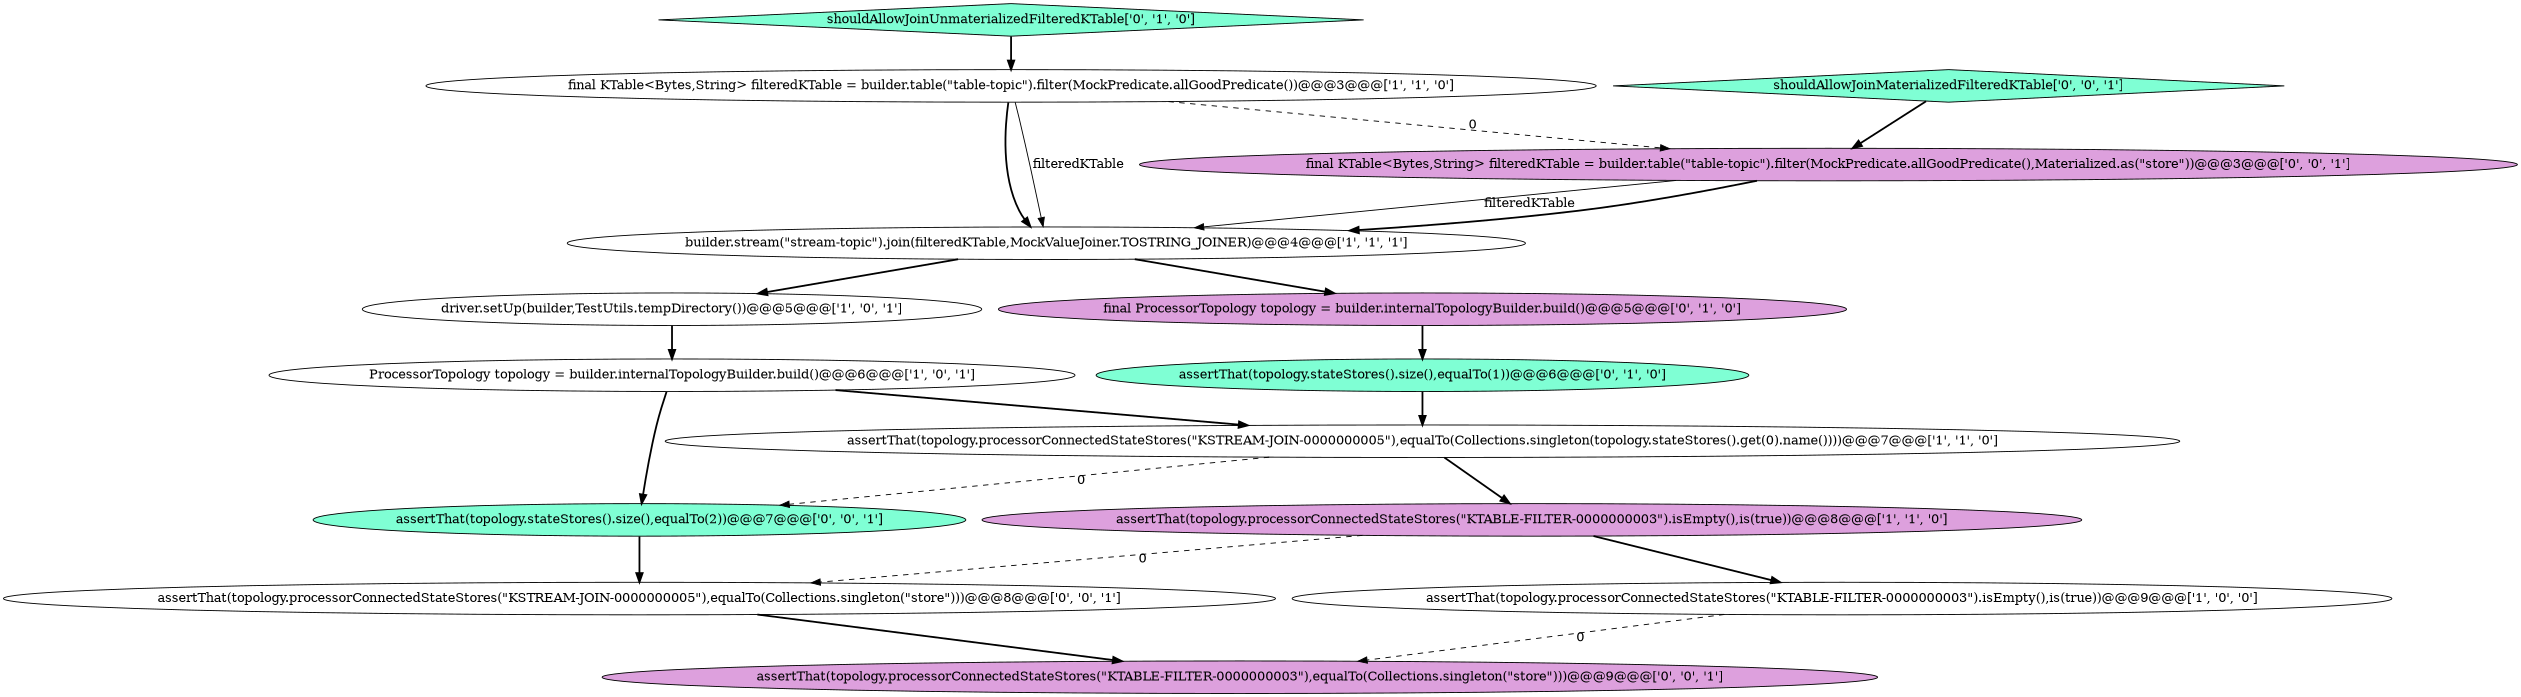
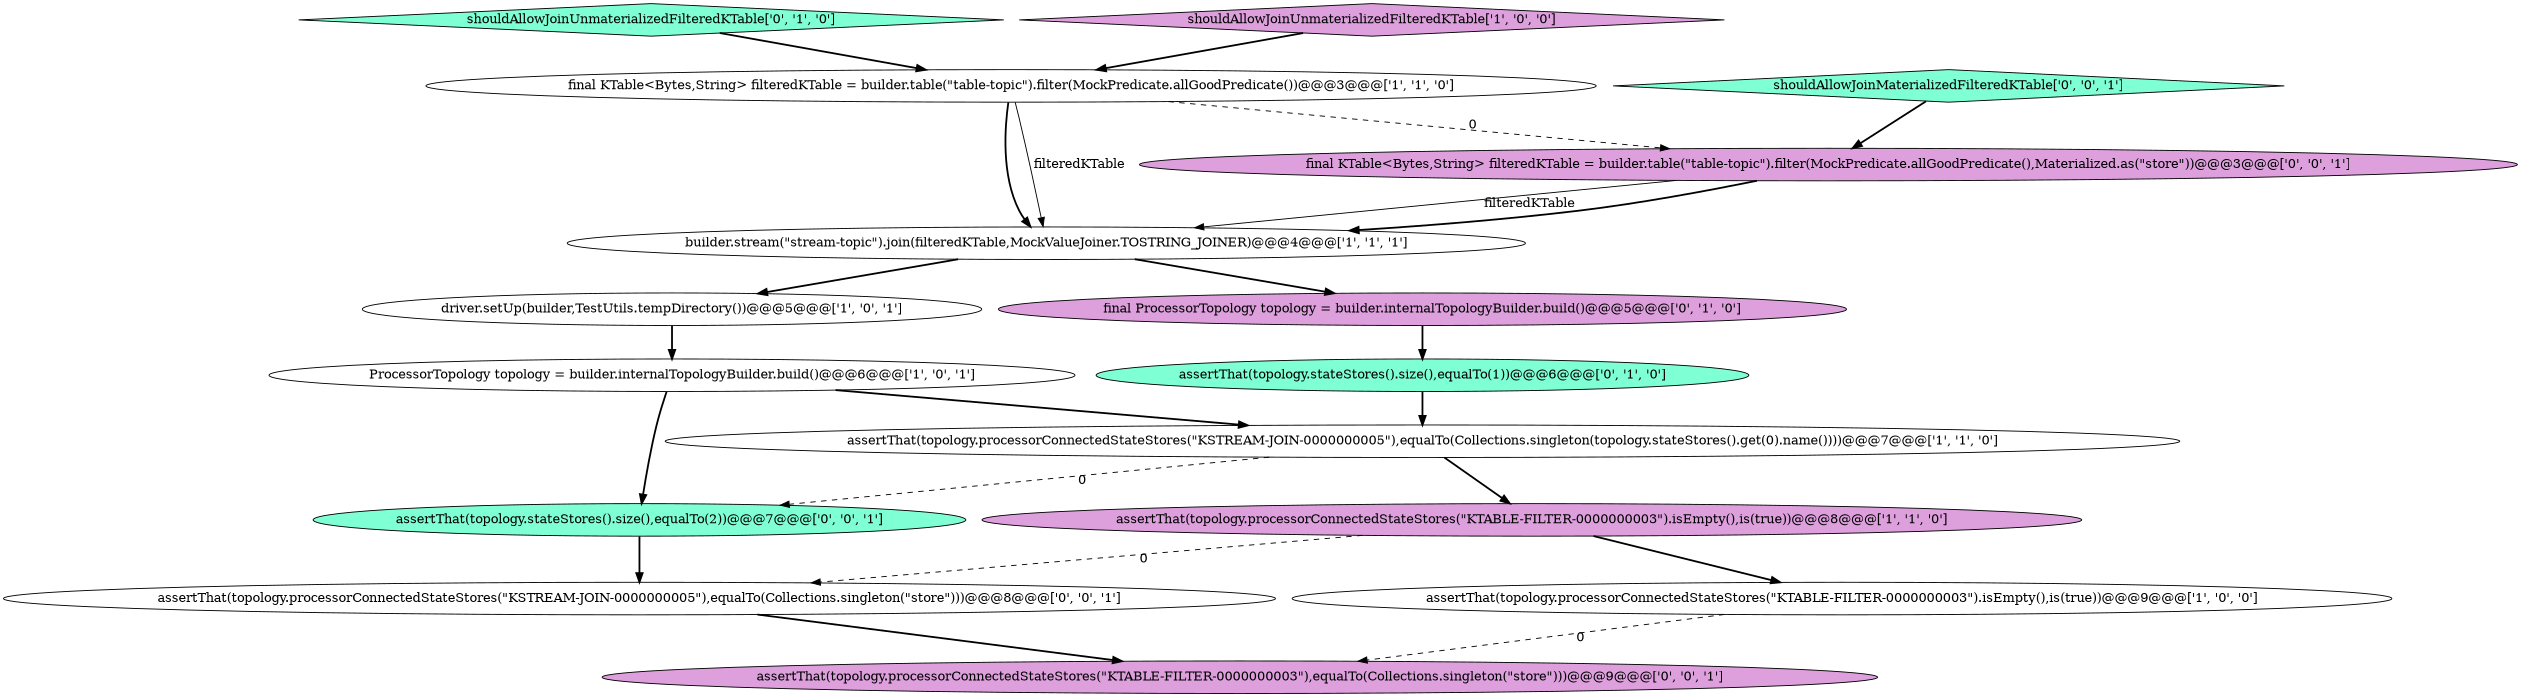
none -> (1372, 20)
